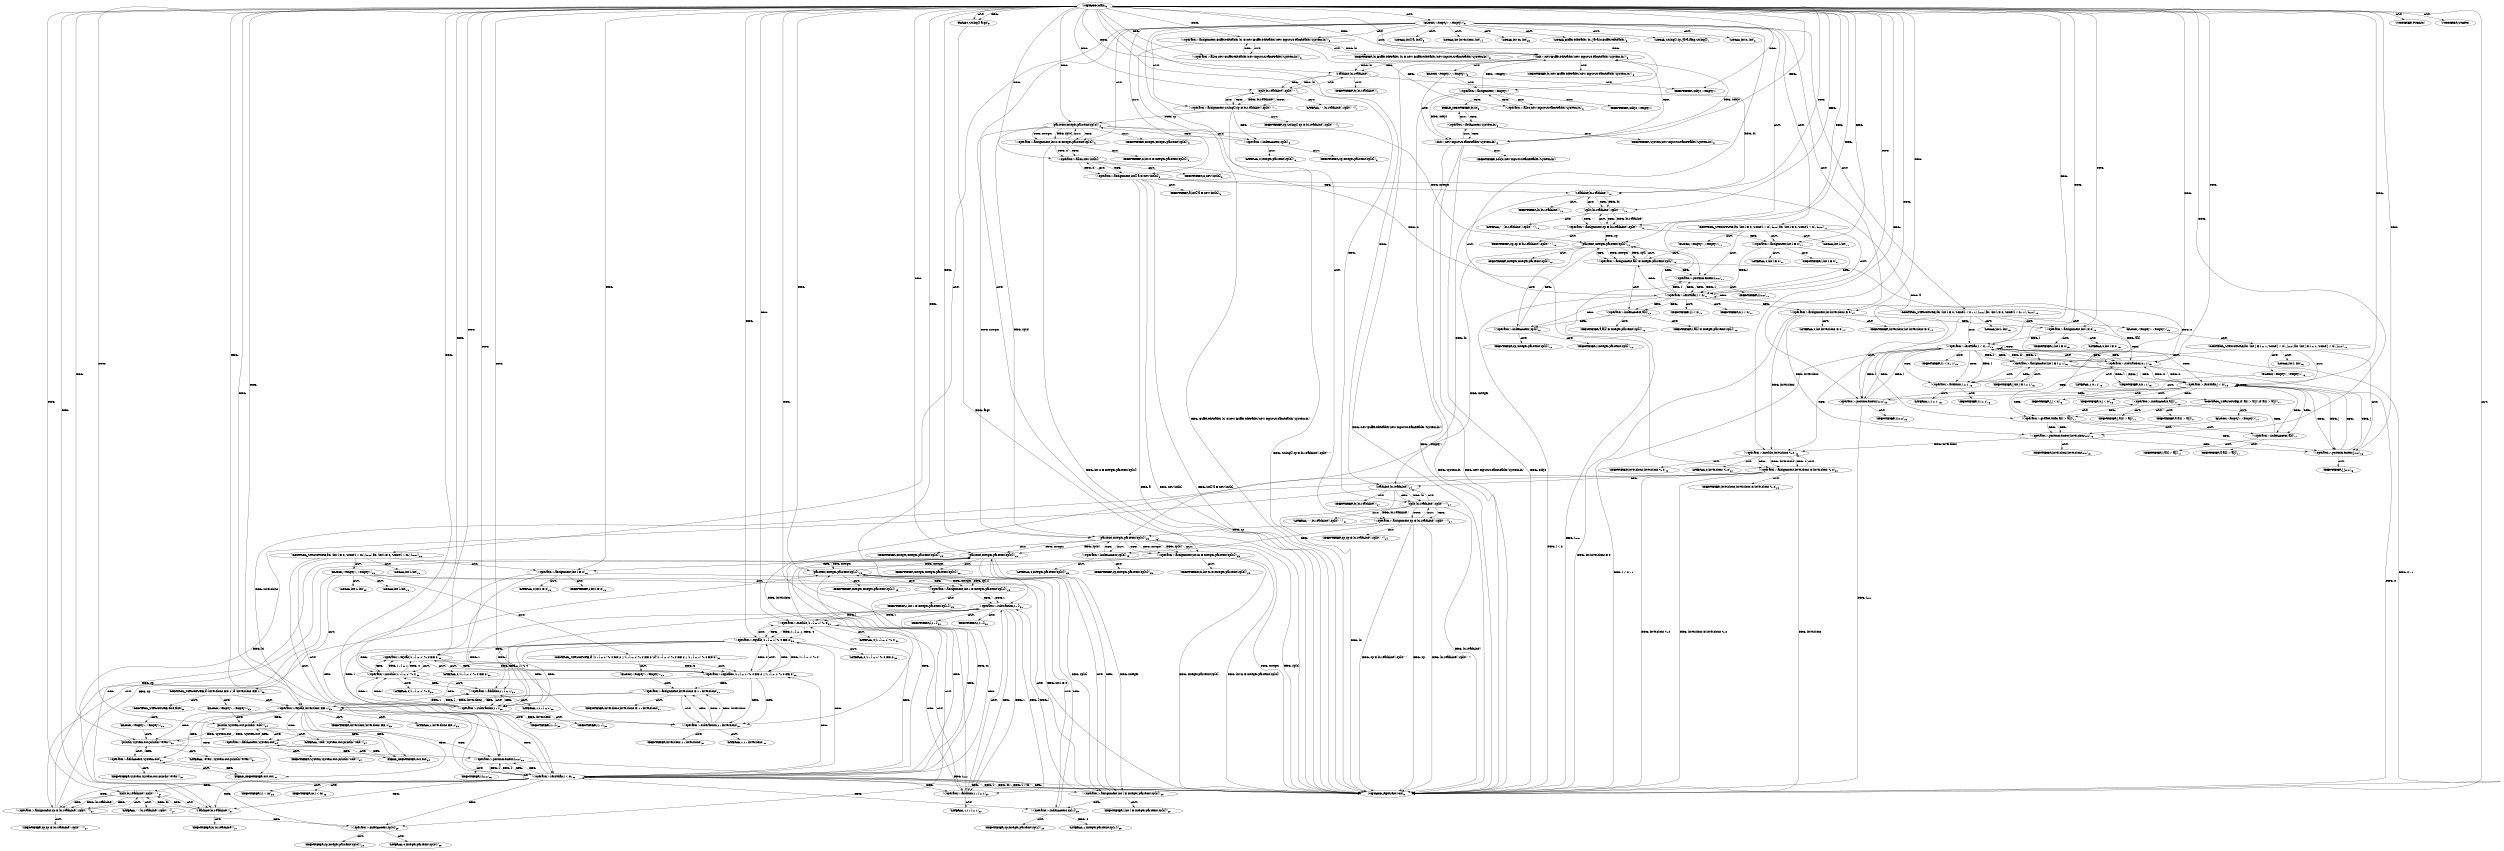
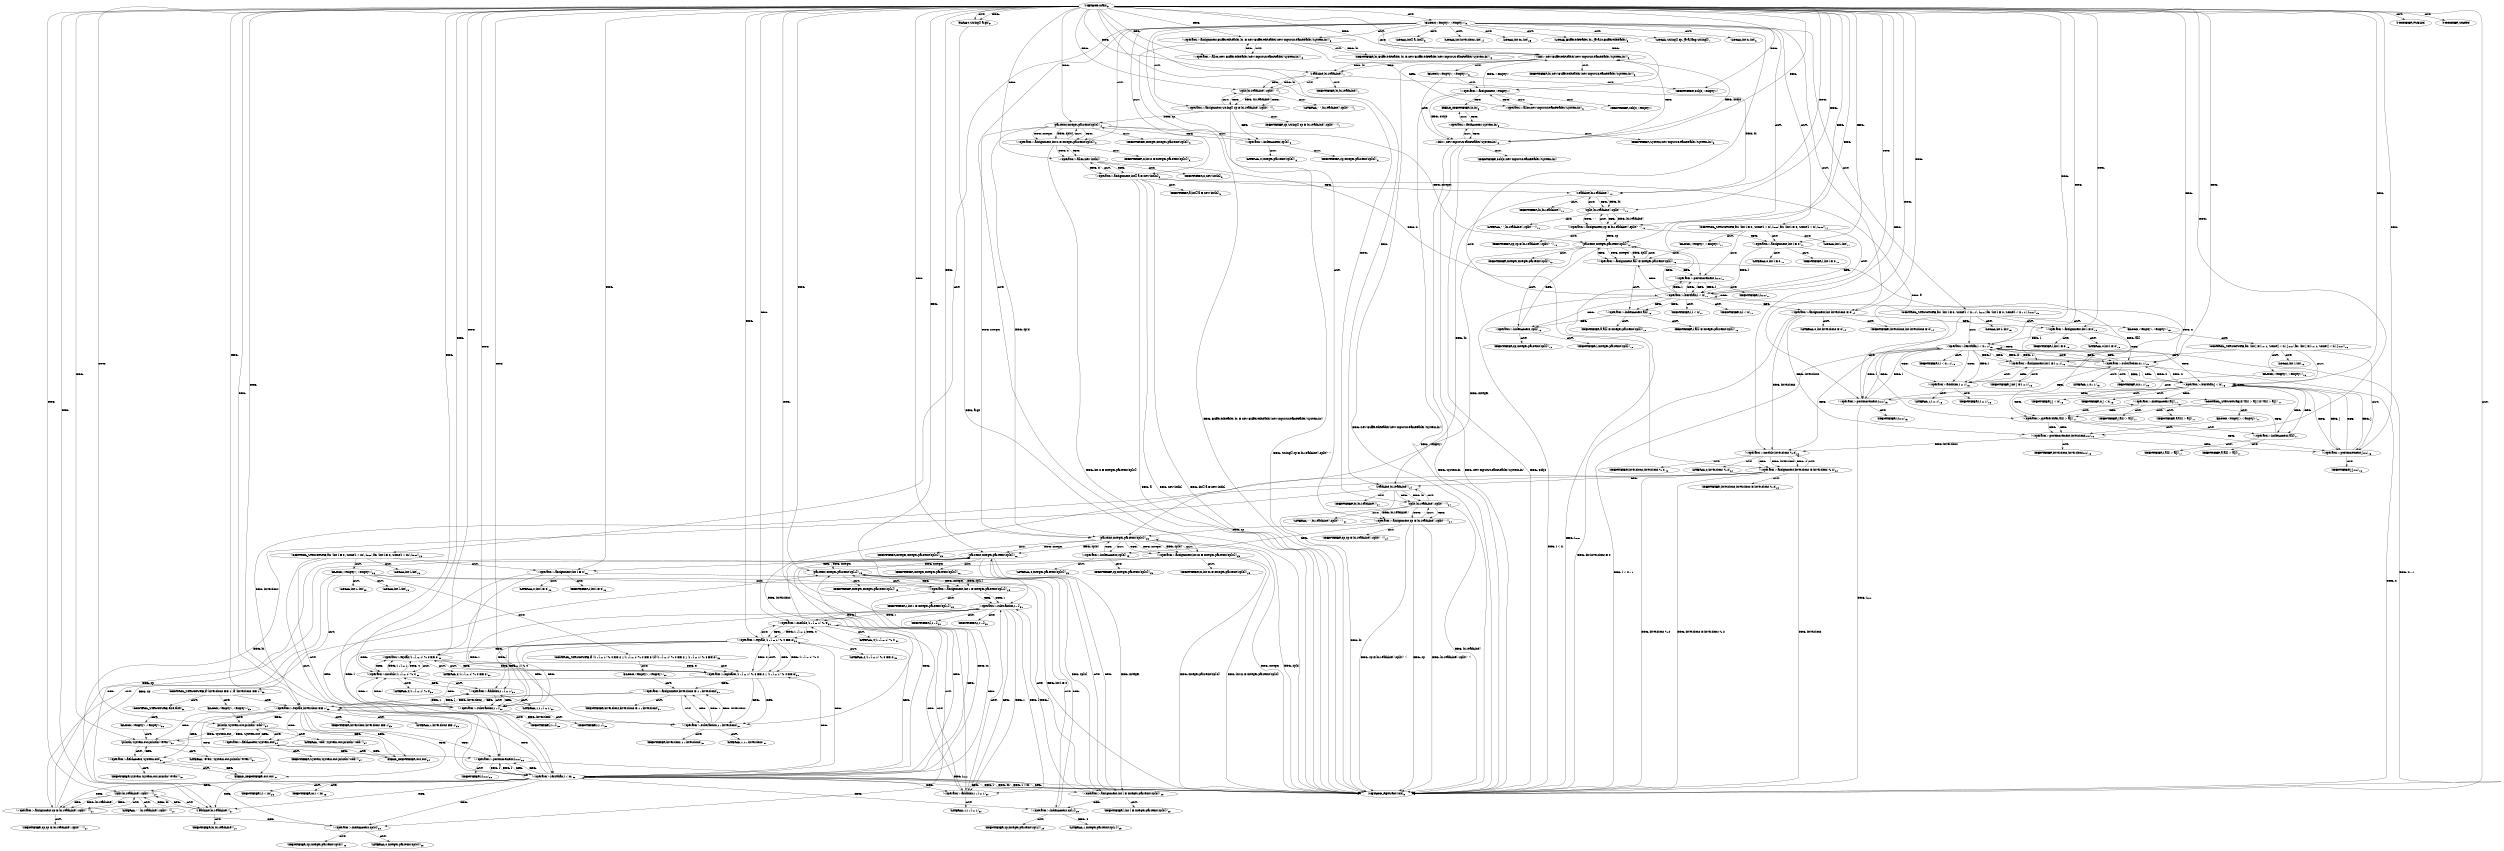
(2120, 374) -> (2123, 374)
